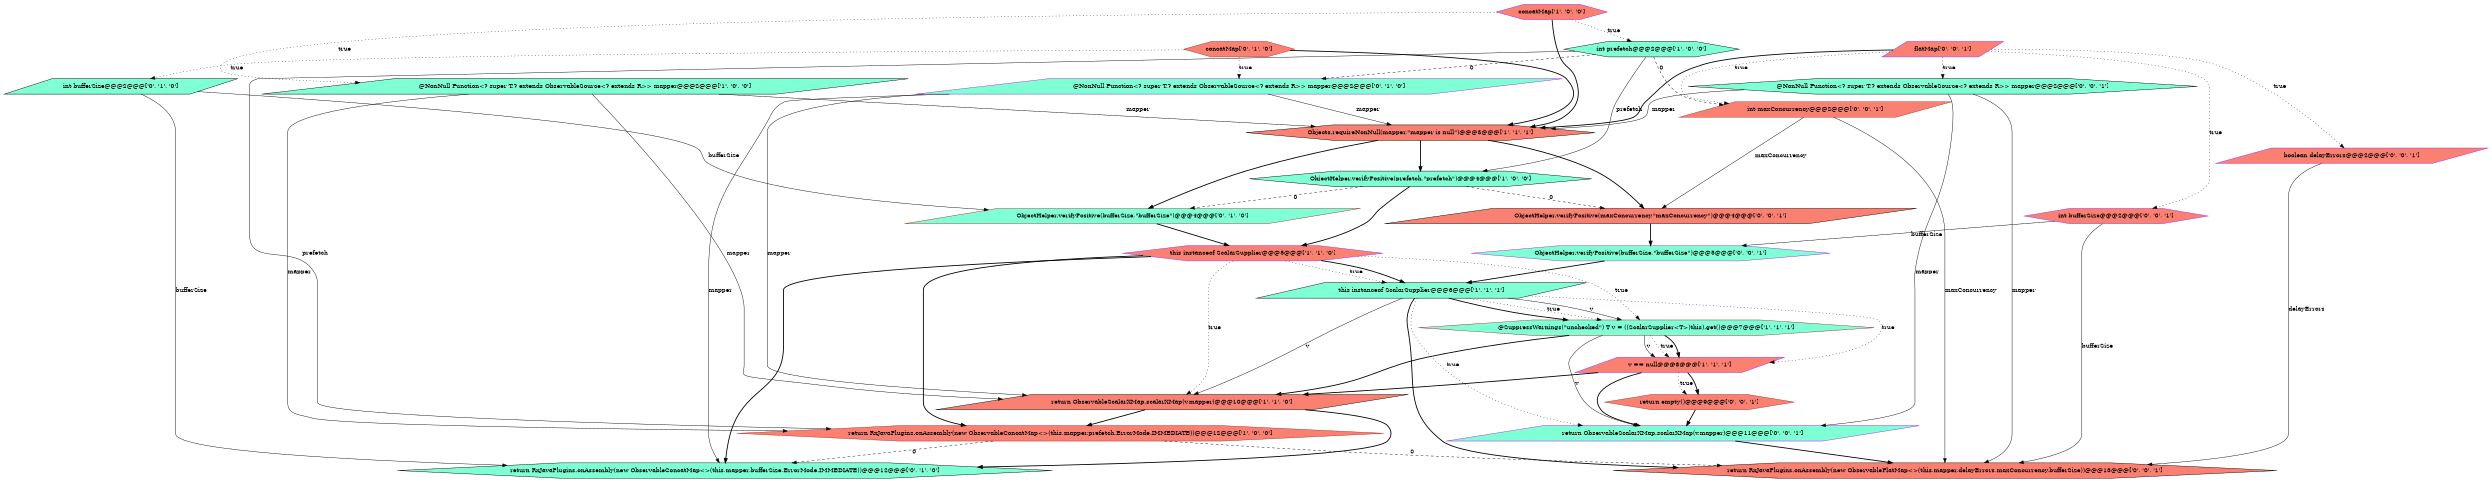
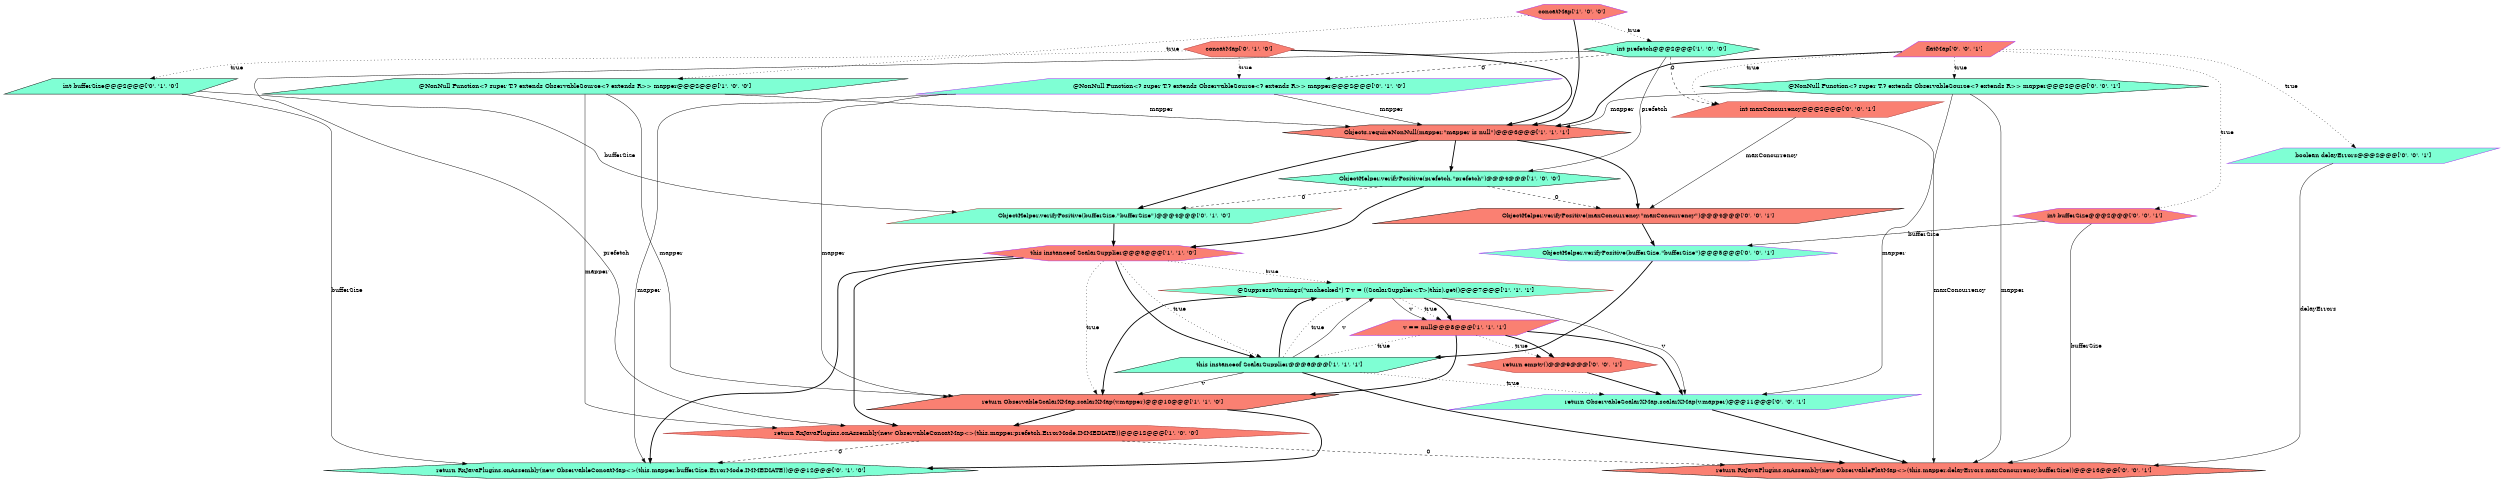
(2352, 156) -> (2363, 156)
(1767, 309) -> (1369, 346)
